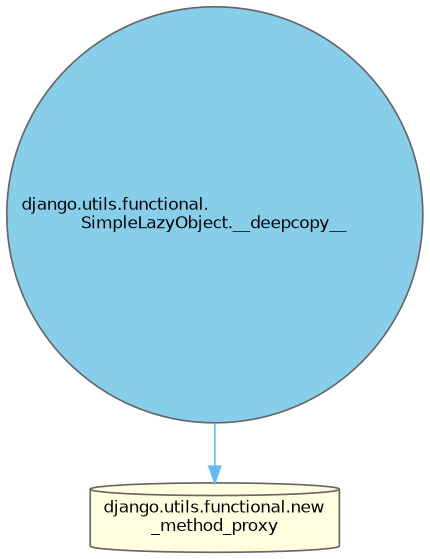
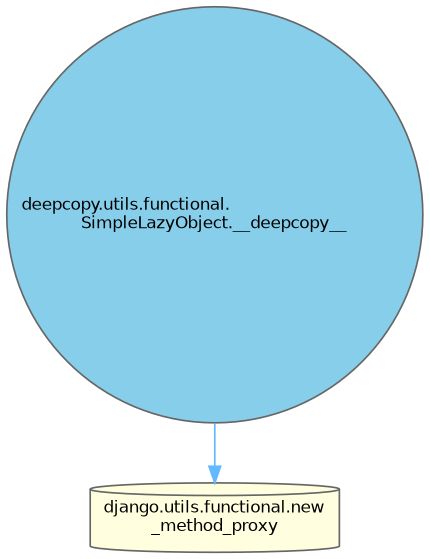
(215, 215) -> (215, 215)
